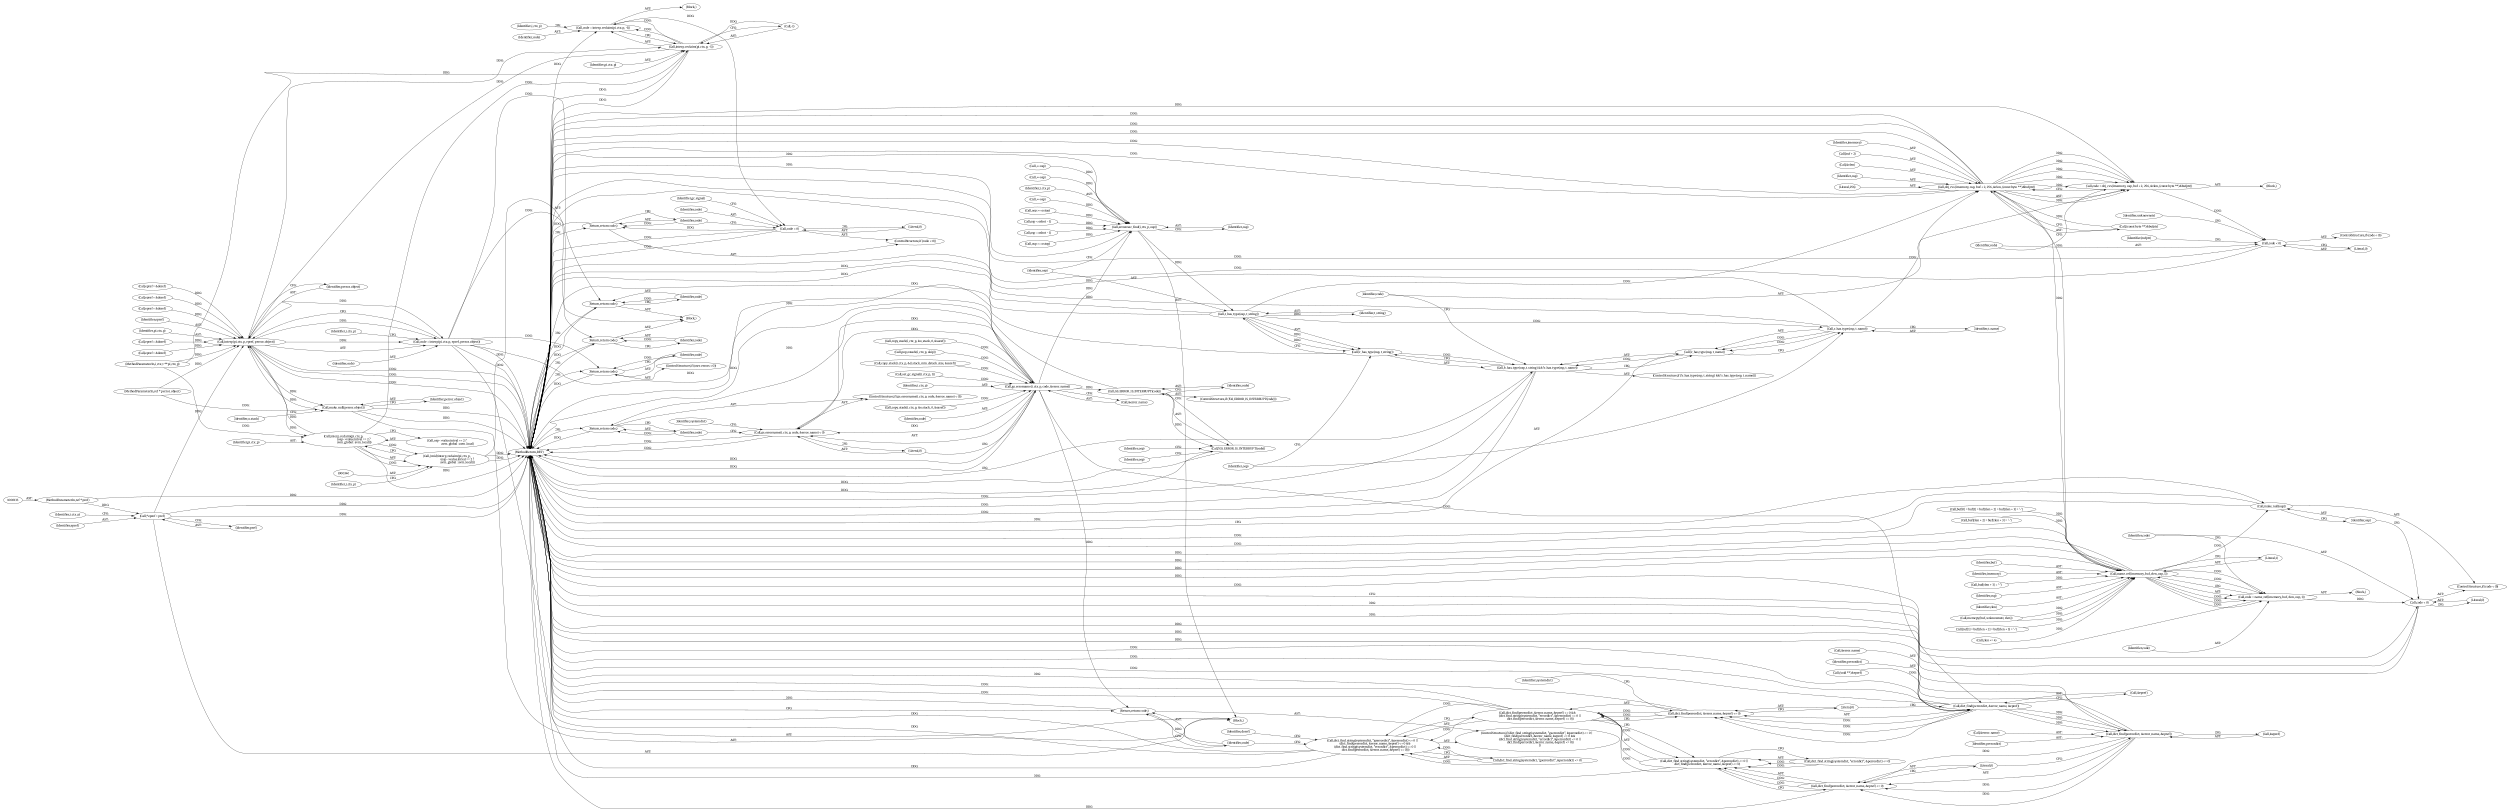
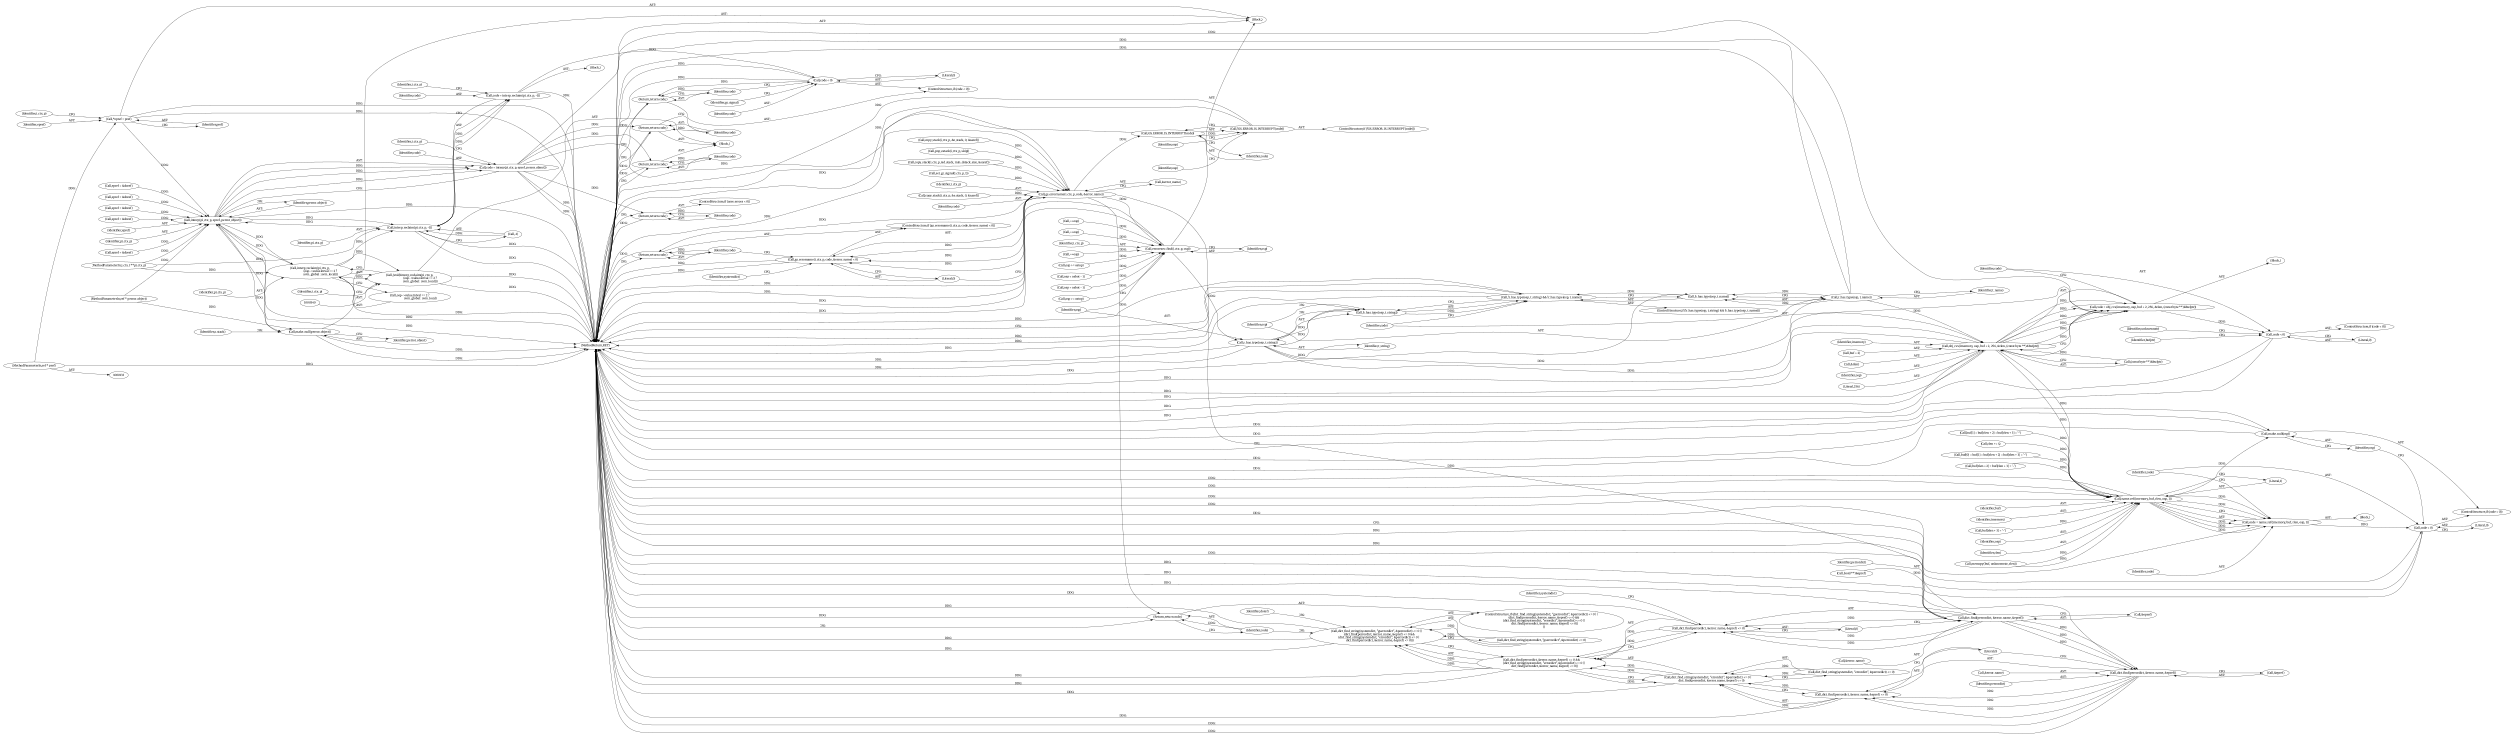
(551, 234) -> (574, 158)
(1177, 396) -> (1309, 129)
(29, 500) -> (79, 373)
